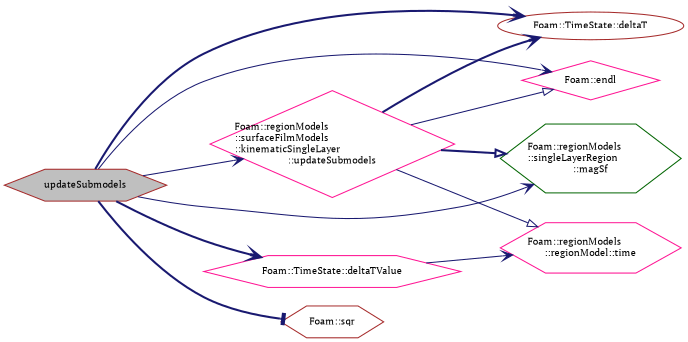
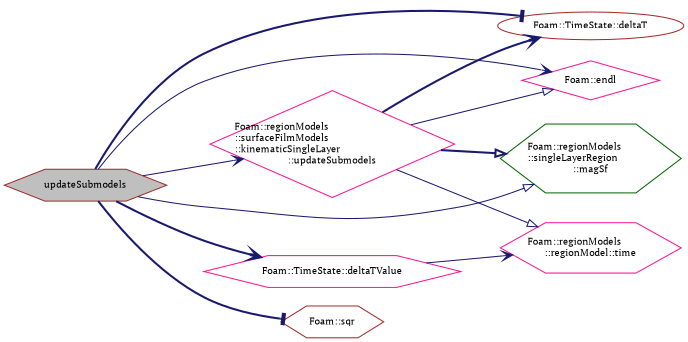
(279, 27) -> (279, 27)
(332, 218) -> (332, 218)
